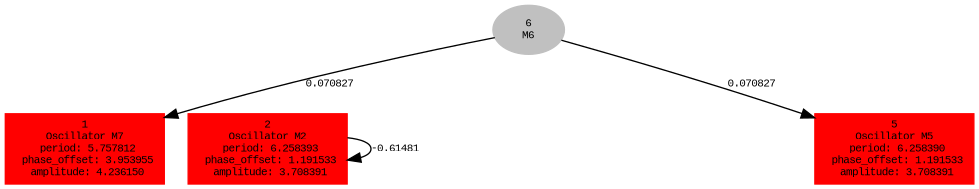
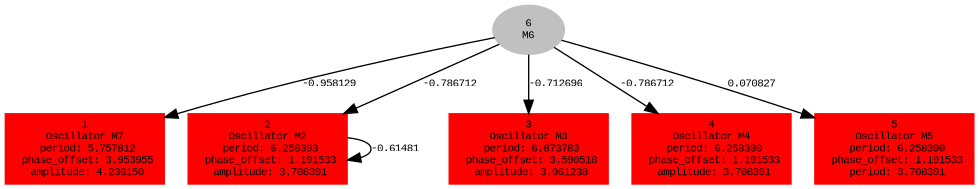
none -> (428, 76)
(333, 84) -> (333, 84)
none -> (529, 149)
none -> (712, 149)
(894, 172) -> (894, 172)
